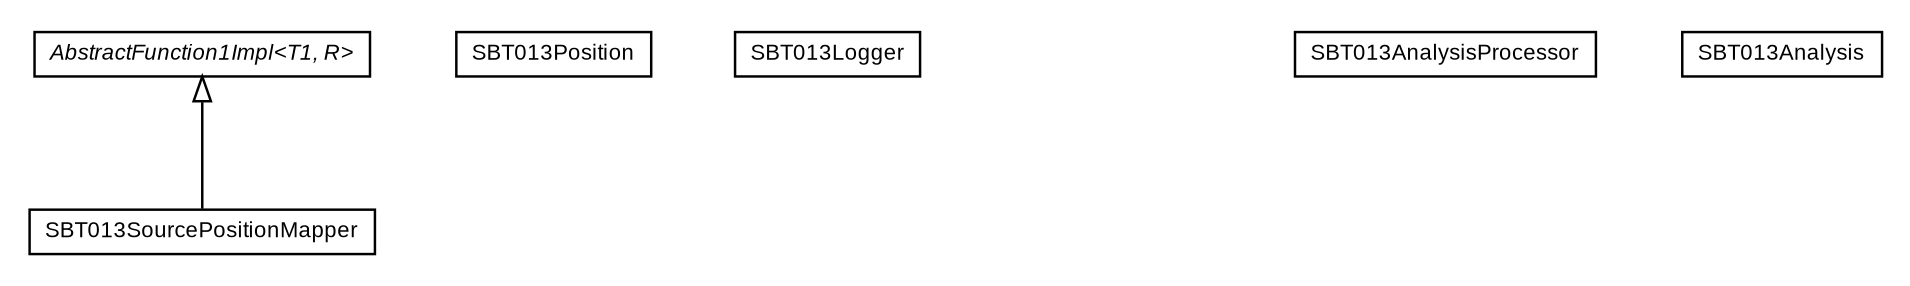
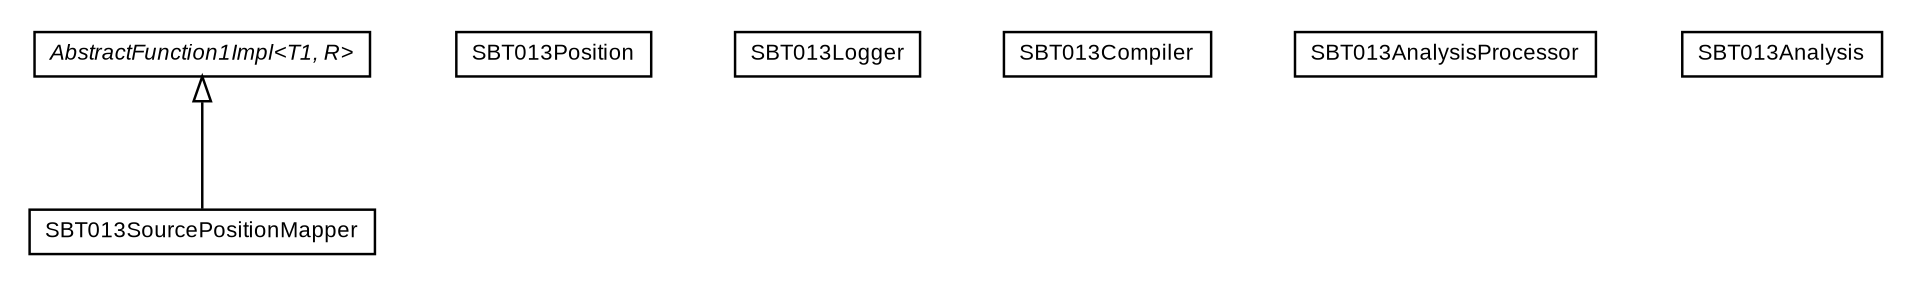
none -> (1108, 54)
